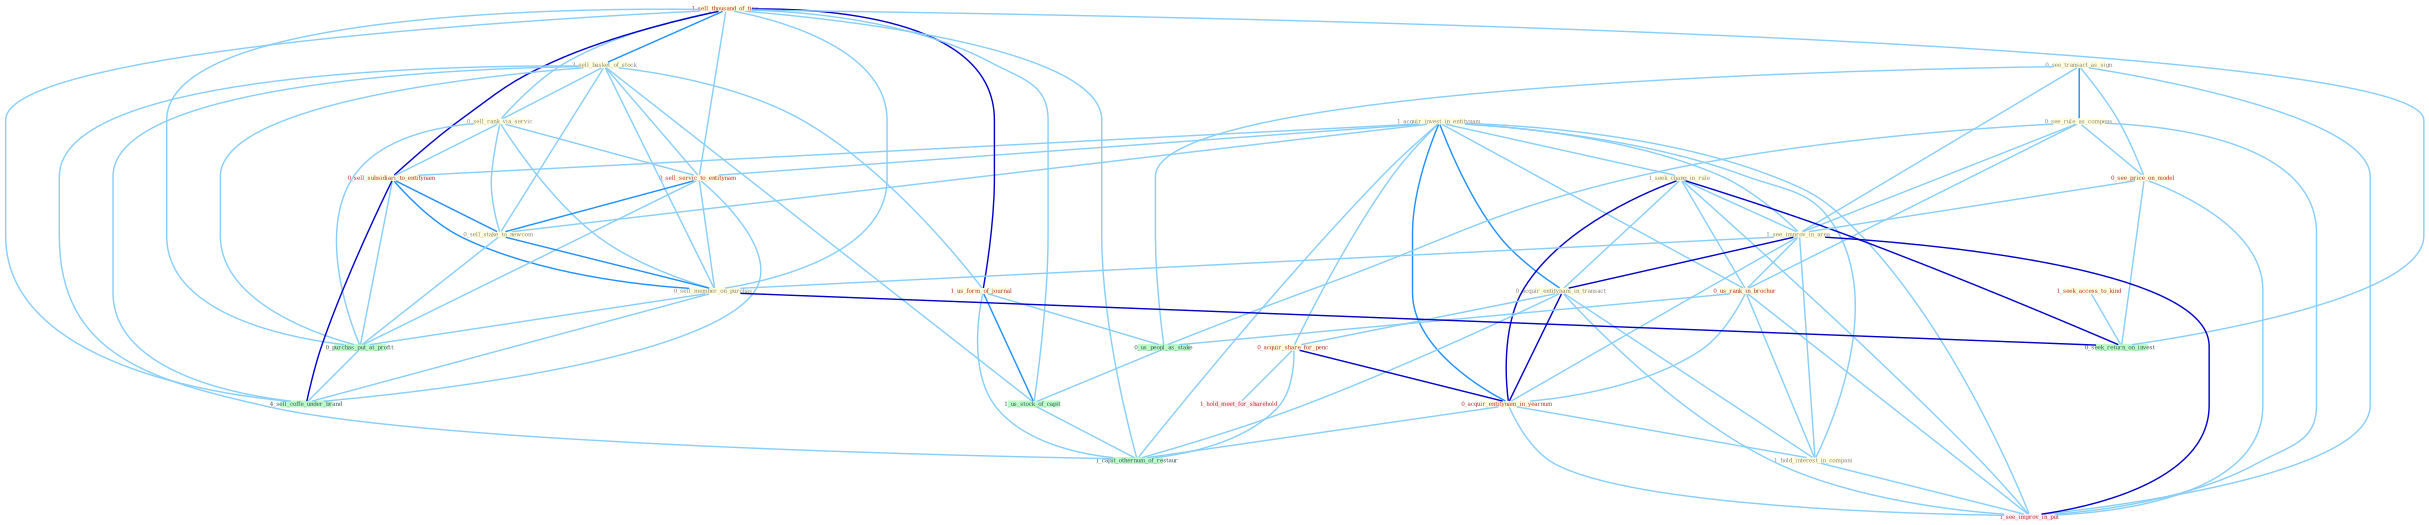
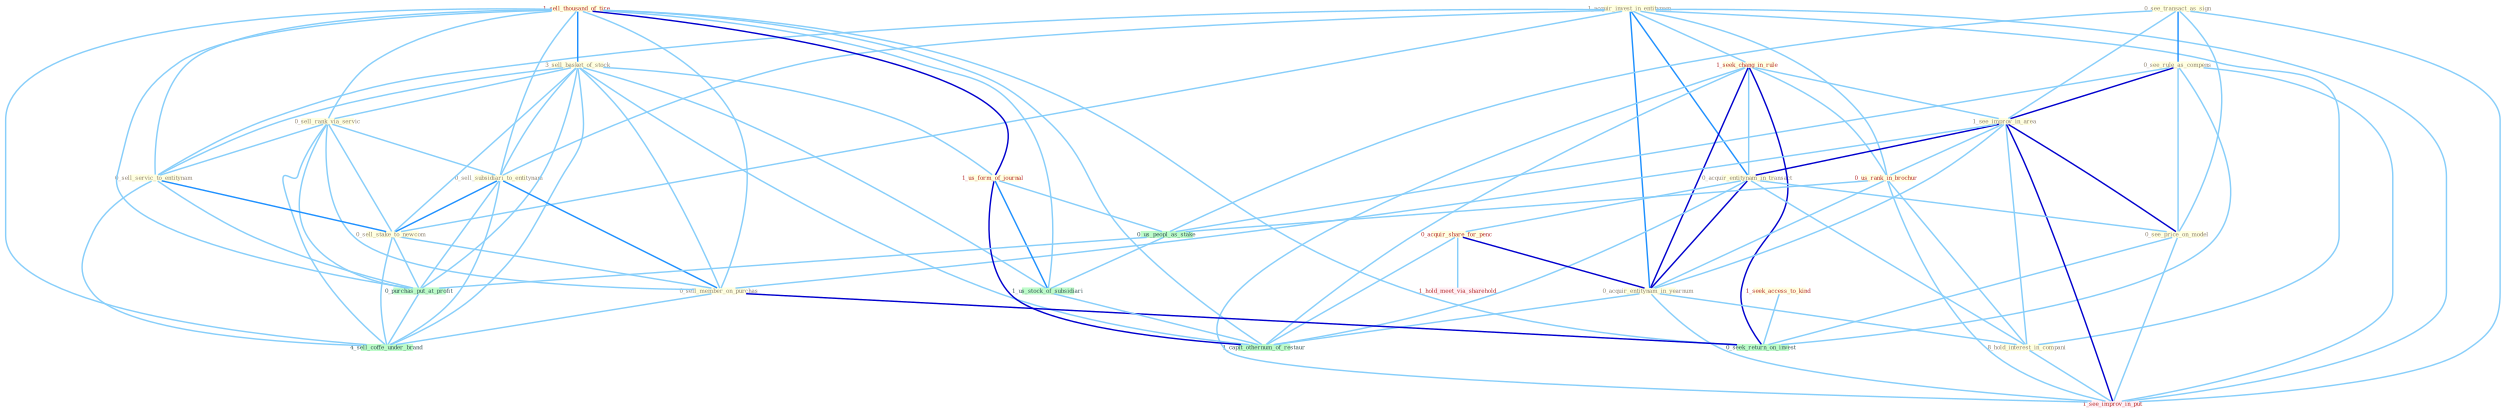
(510, 84) -> (528, 88)
none -> (534, 118)
(393, 178) -> (500, 178)
(699, 178) -> (155, 178)
(1681, 178) -> (1749, 65)
(1939, 178) -> (2092, 93)
(2144, 178) -> (2178, 234)
(1726, 179) -> none
none -> (287, 197)
(1913, 206) -> (2096, 295)
(1972, 206) -> (2093, 177)
(1358, 229) -> none
(707, 234) -> none
(607, 263) -> (556, 263)
(350, 272) -> (475, 265)
(1282, 285) -> (1495, 188)
none -> (381, 293)
(538, 319) -> (793, 263)
(1034, 404) -> (1048, 291)
(1240, 404) -> (1458, 291)
(1509, 404) -> (1650, 291)
(1001, 412) -> (1004, 285)
(1771, 460) -> (1963, 206)
(1815, 460) -> (2027, 347)
